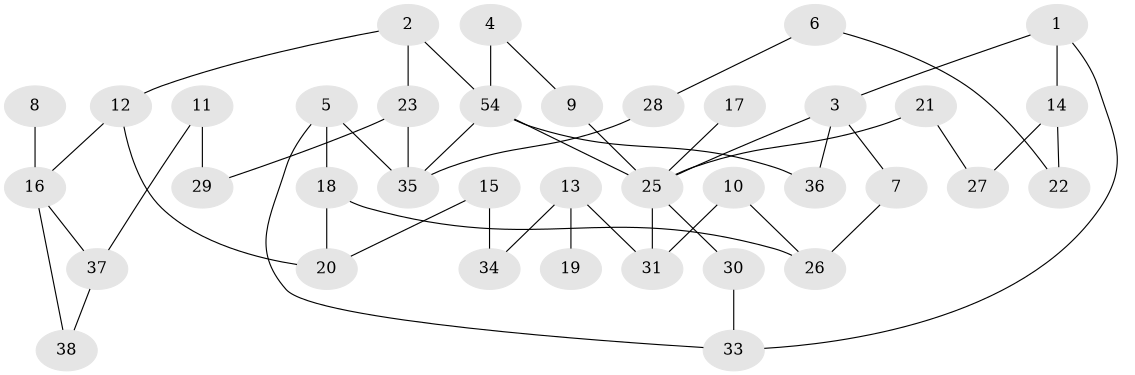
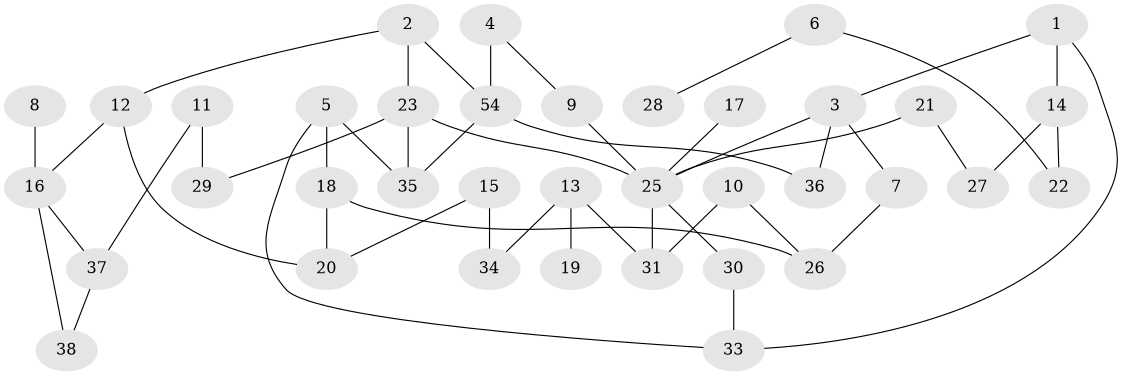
(531, 147) -> none
(571, 147) -> (530, 147)
